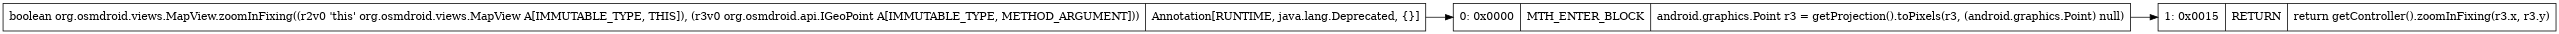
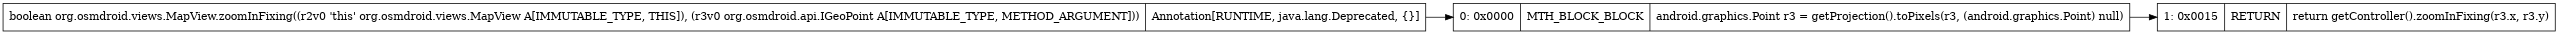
(1586, 17) -> (1585, 17)
